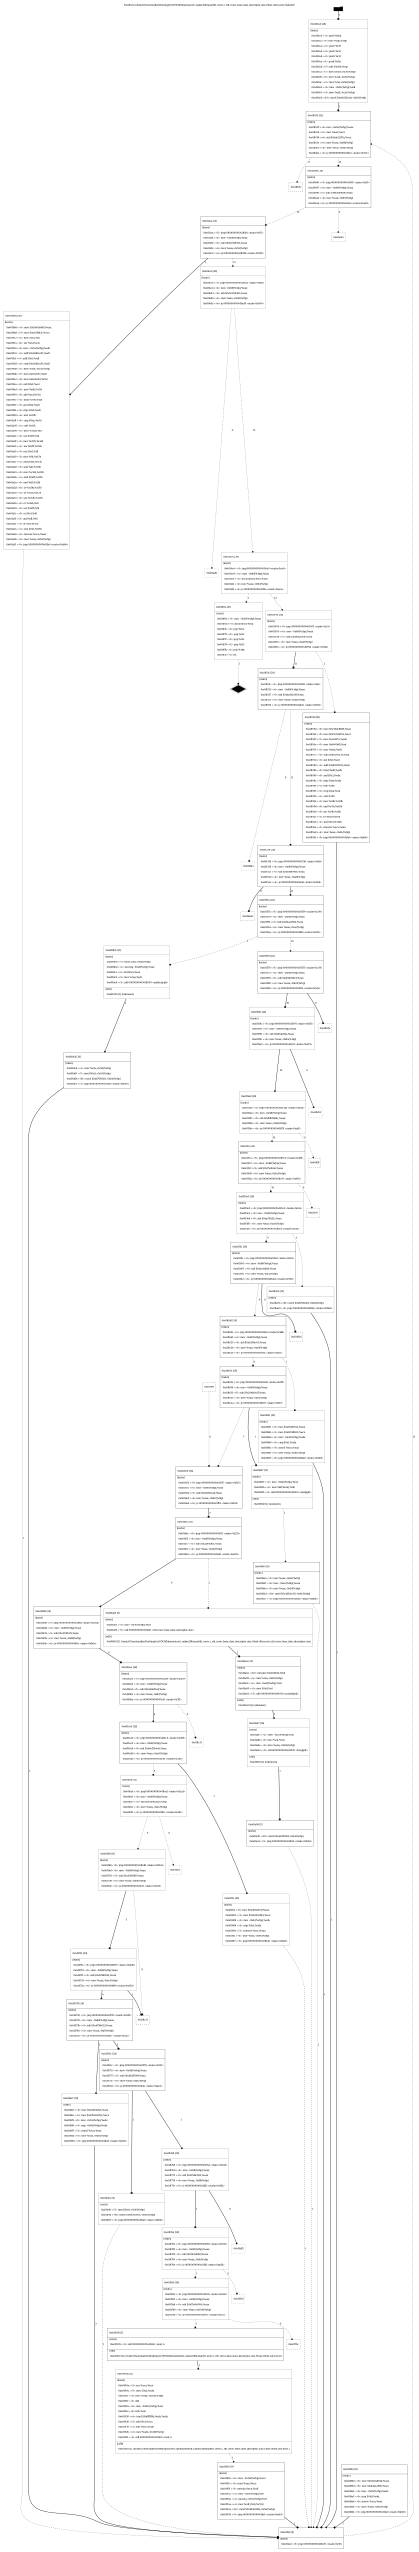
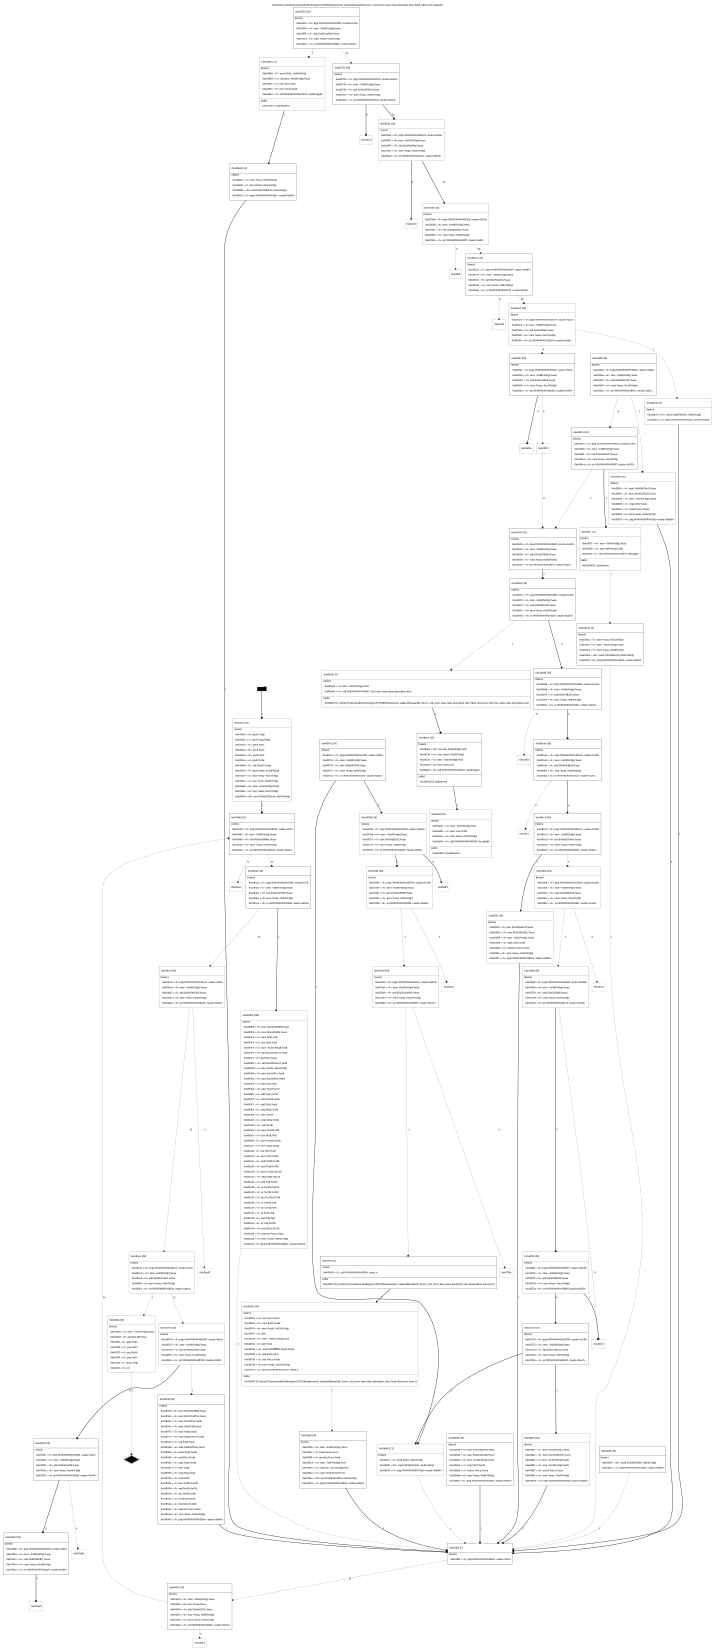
(338, 106) -> (262, 806)
none -> (524, 760)
(290, 777) -> (51, 1506)
(290, 891) -> none
(257, 1299) -> (542, 419)
(279, 1793) -> none
(116, 2044) -> (458, 1385)
(305, 2233) -> (518, 1256)
